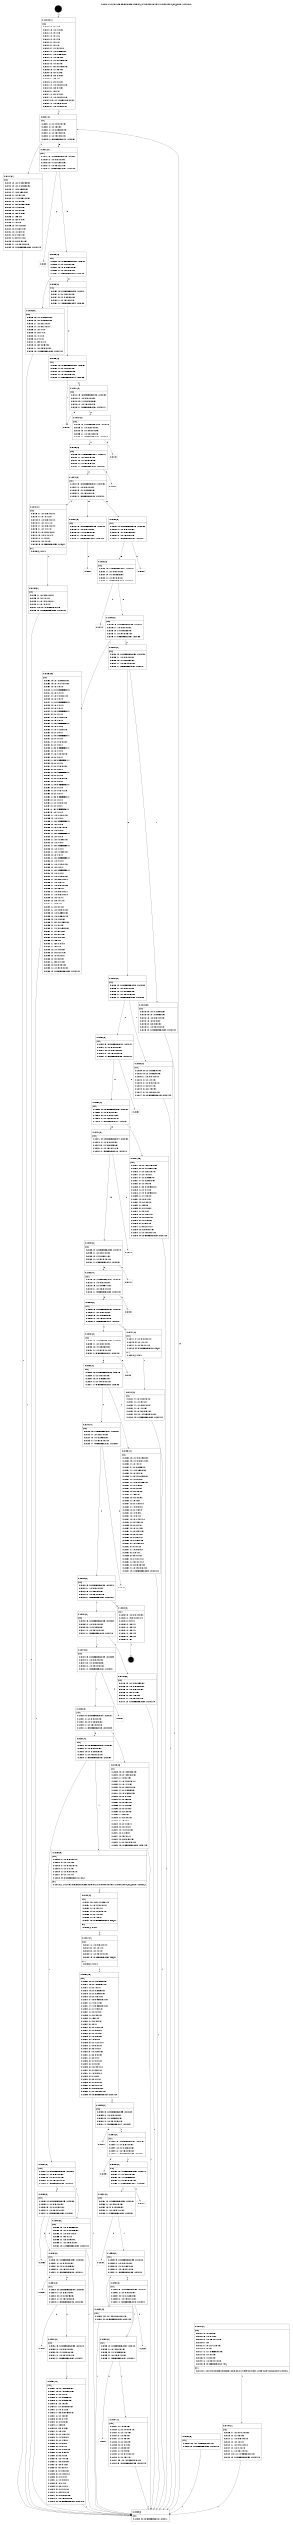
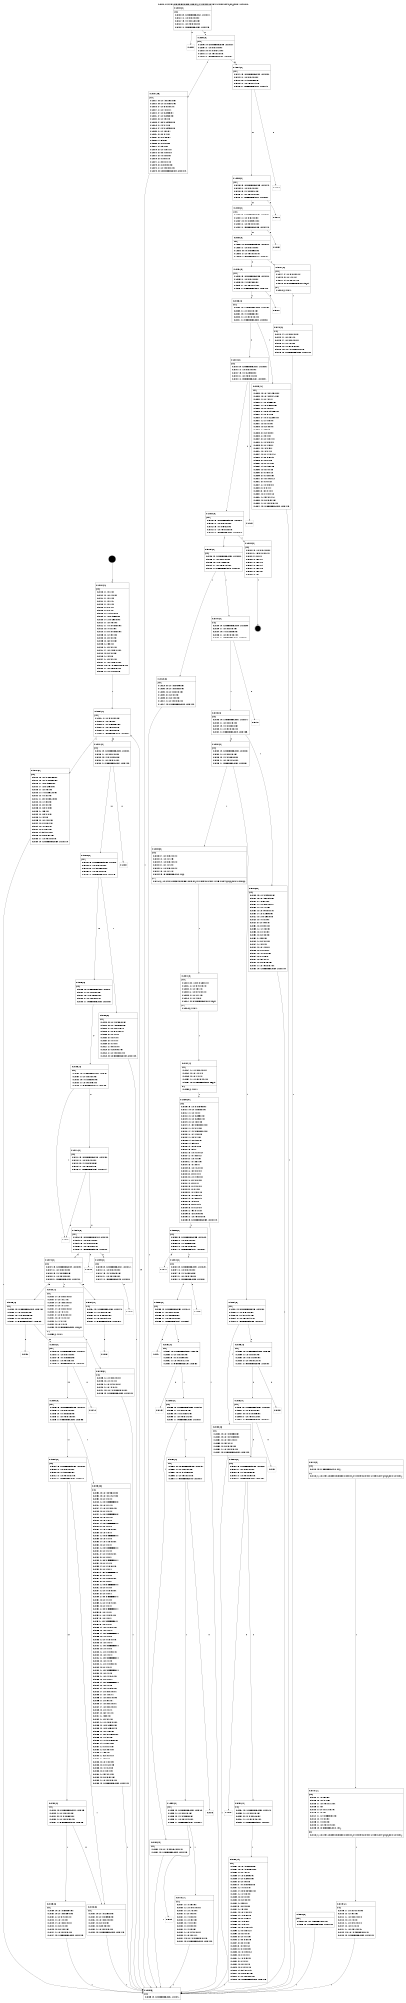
(88, 472) -> (77, 1255)
(121, 1017) -> (89, 1864)
none -> (356, 1469)
